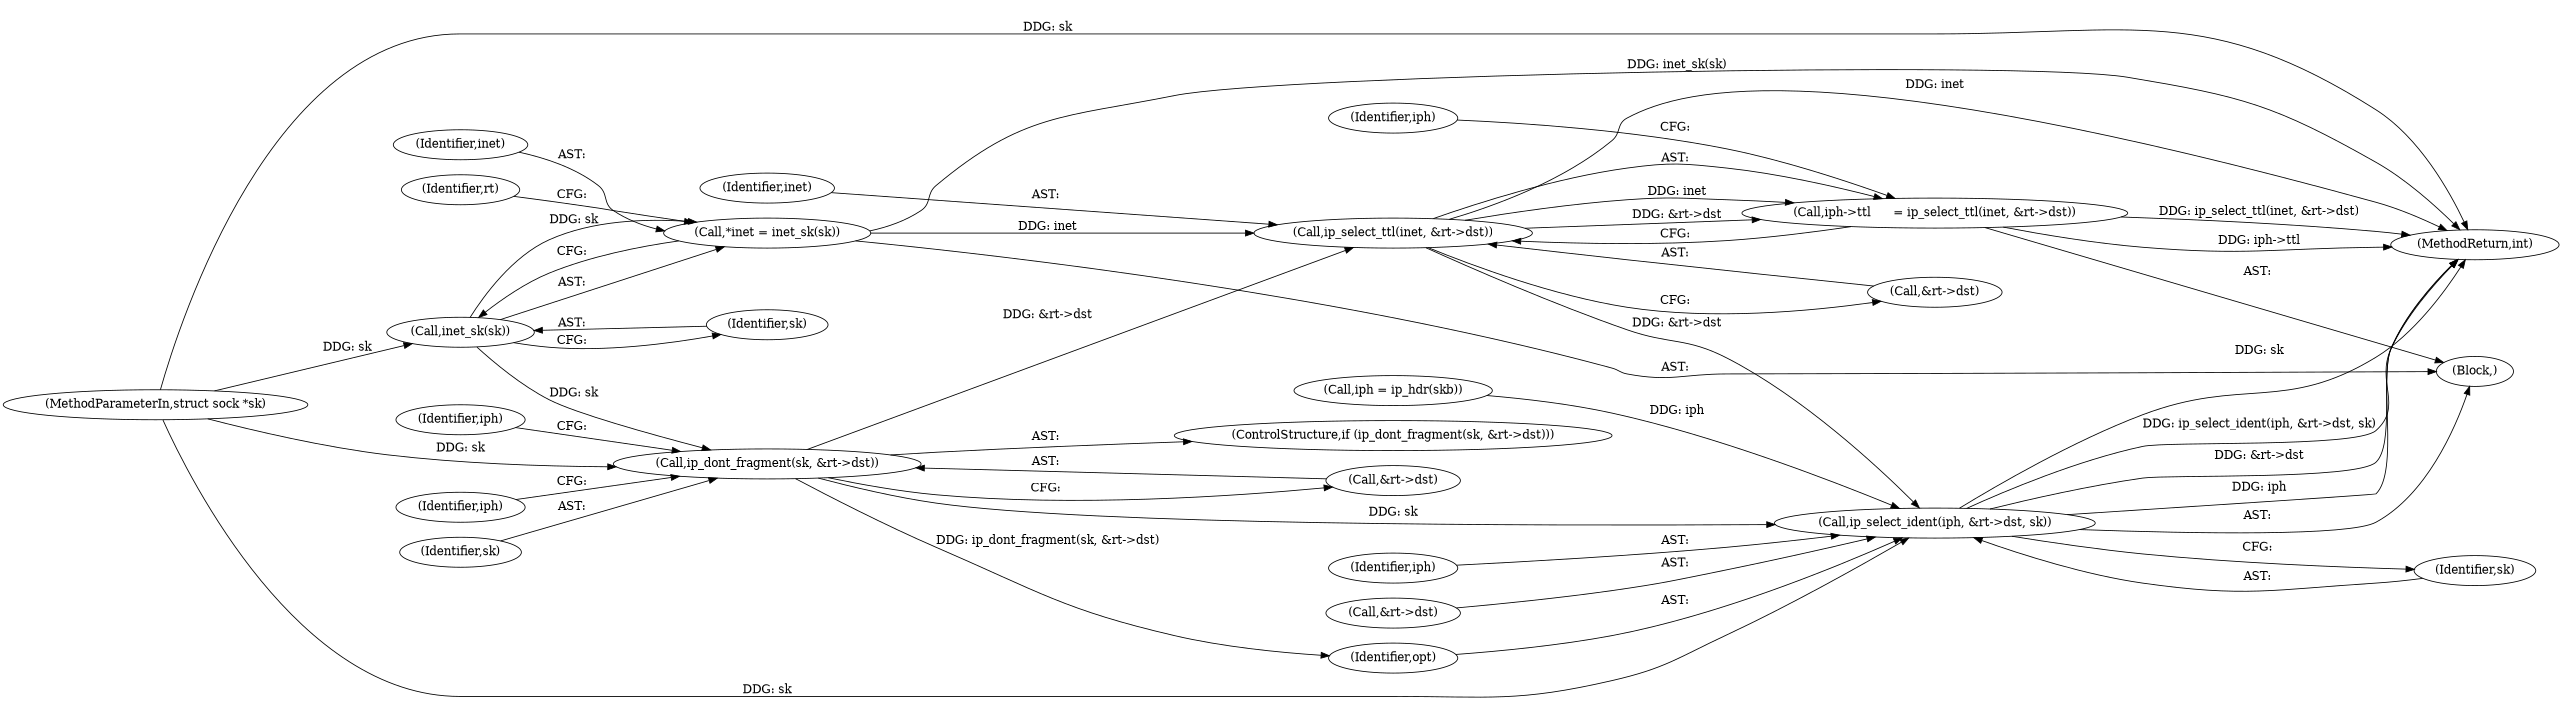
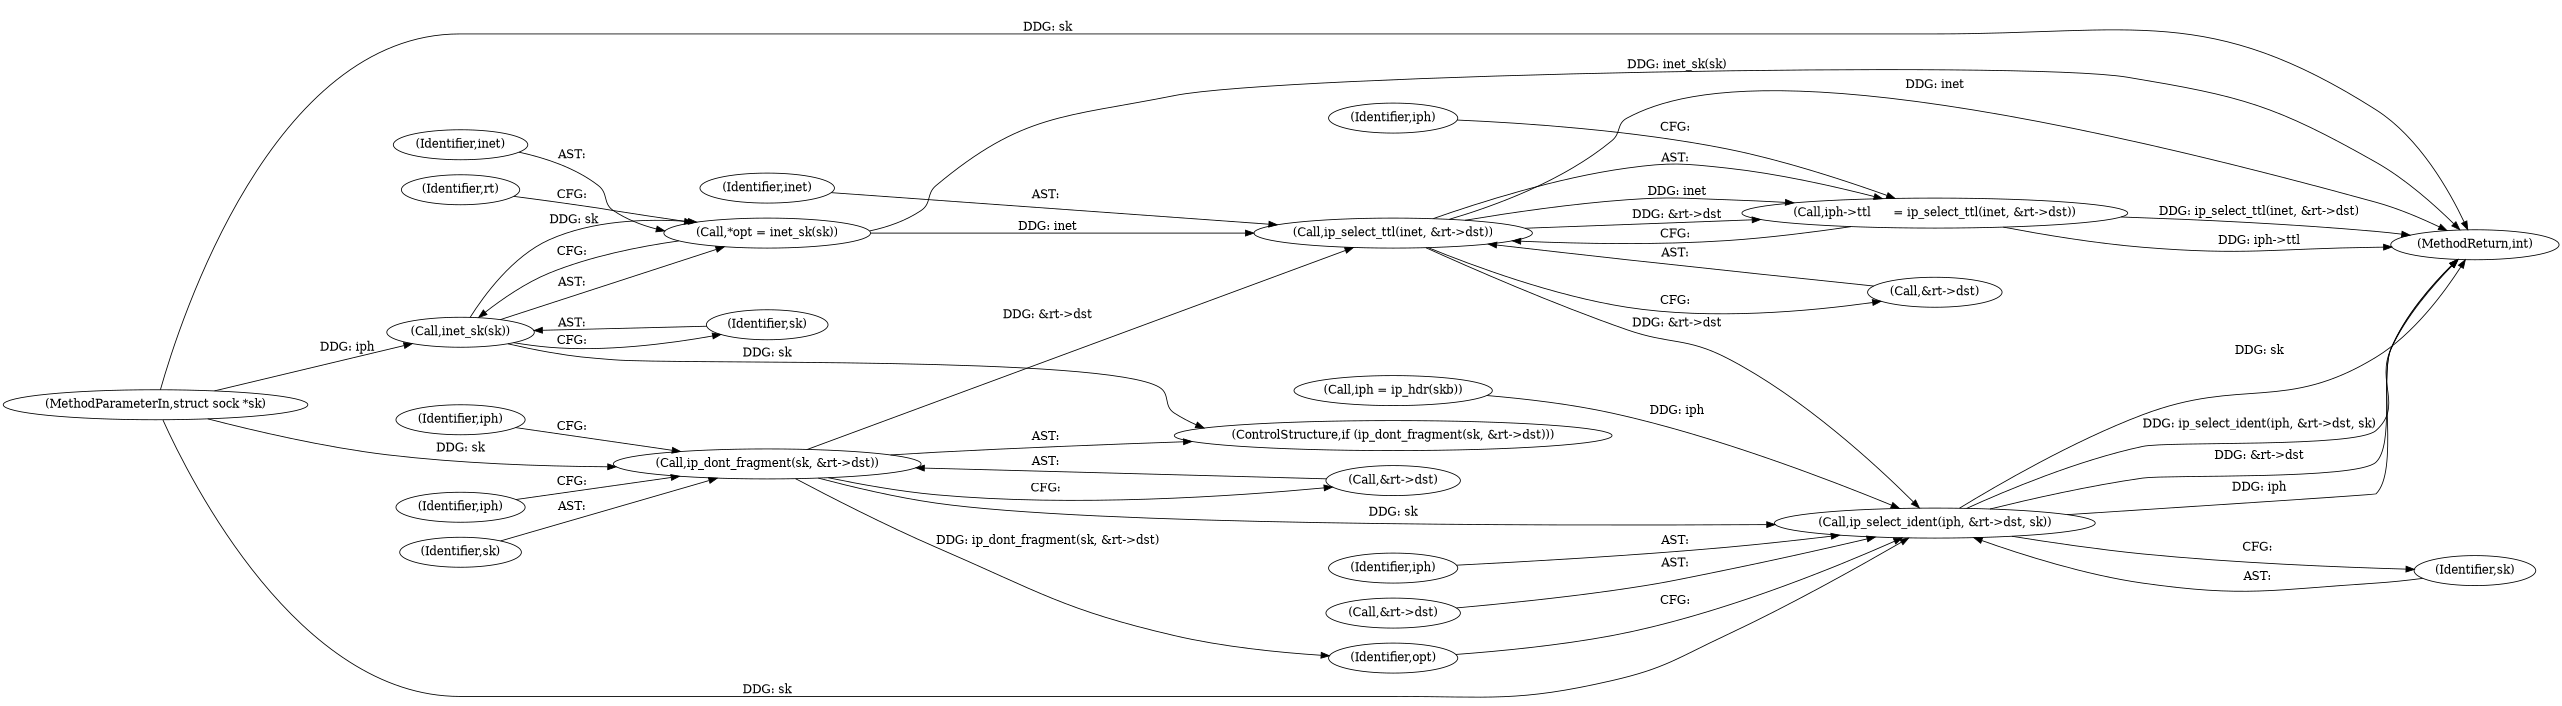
(767, 233) -> (767, 233)
(347, 348) -> (347, 348)
(2475, 371) -> none
(582, 413) -> (862, 363)
(1677, 601) -> (1677, 601)
